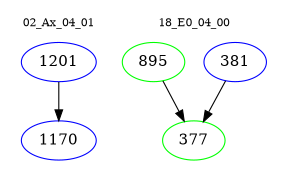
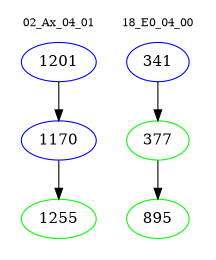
(235, 62) -> (158, 62)
(171, 96) -> (158, 174)
none -> (59, 219)
